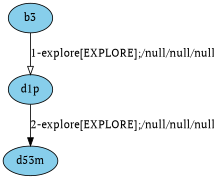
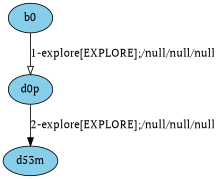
(30, 18) -> (30, 18)
(30, 89) -> (30, 89)
